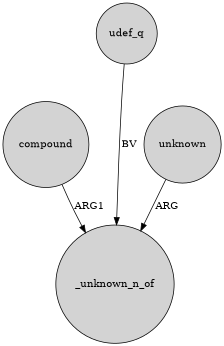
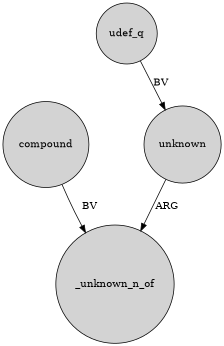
(120, 141) -> (151, 82)
(90, 206) -> (90, 206)
